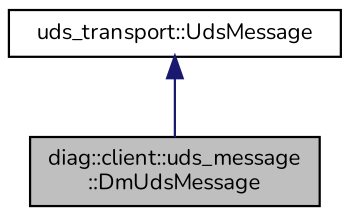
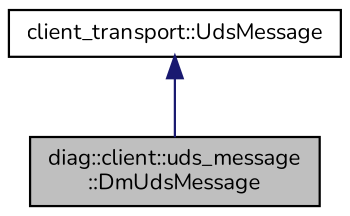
(175, 33) -> (175, 33)
